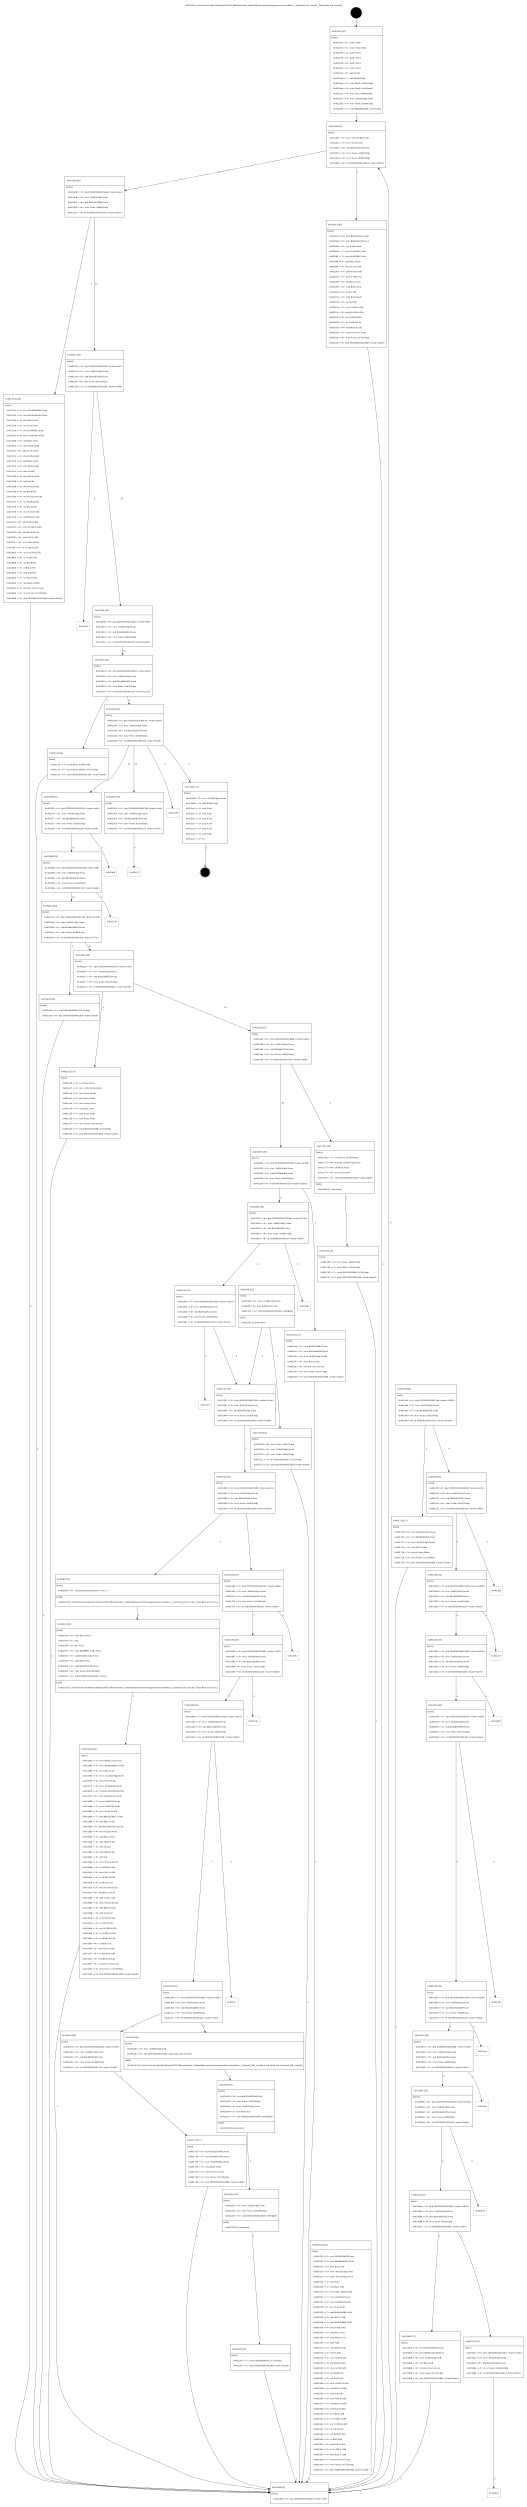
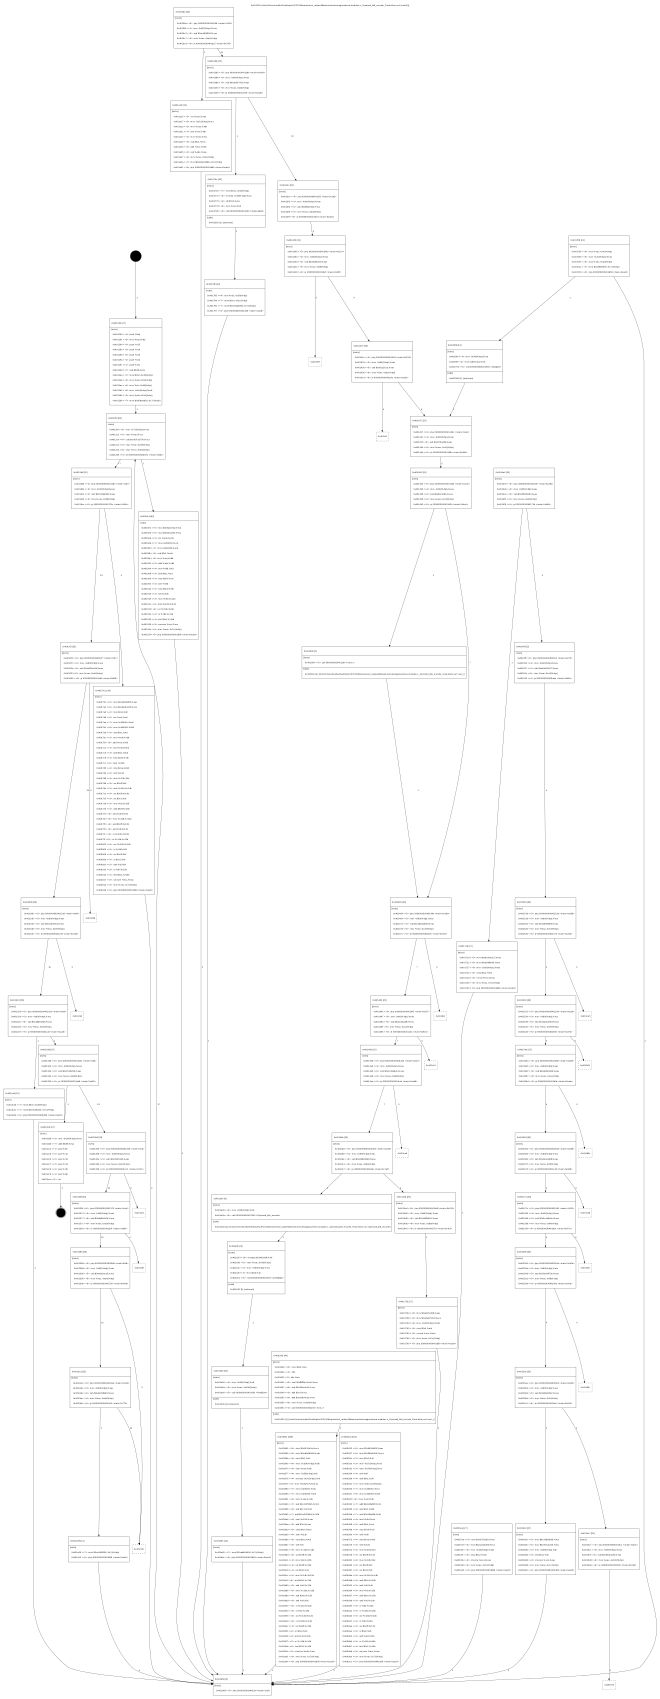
(115, 773) -> (108, 1182)
(162, 775) -> (66, 974)
(87, 946) -> (139, 1473)
(314, 1257) -> none
(276, 1377) -> (538, 308)
(496, 1591) -> none
(137, 1612) -> (402, 787)
